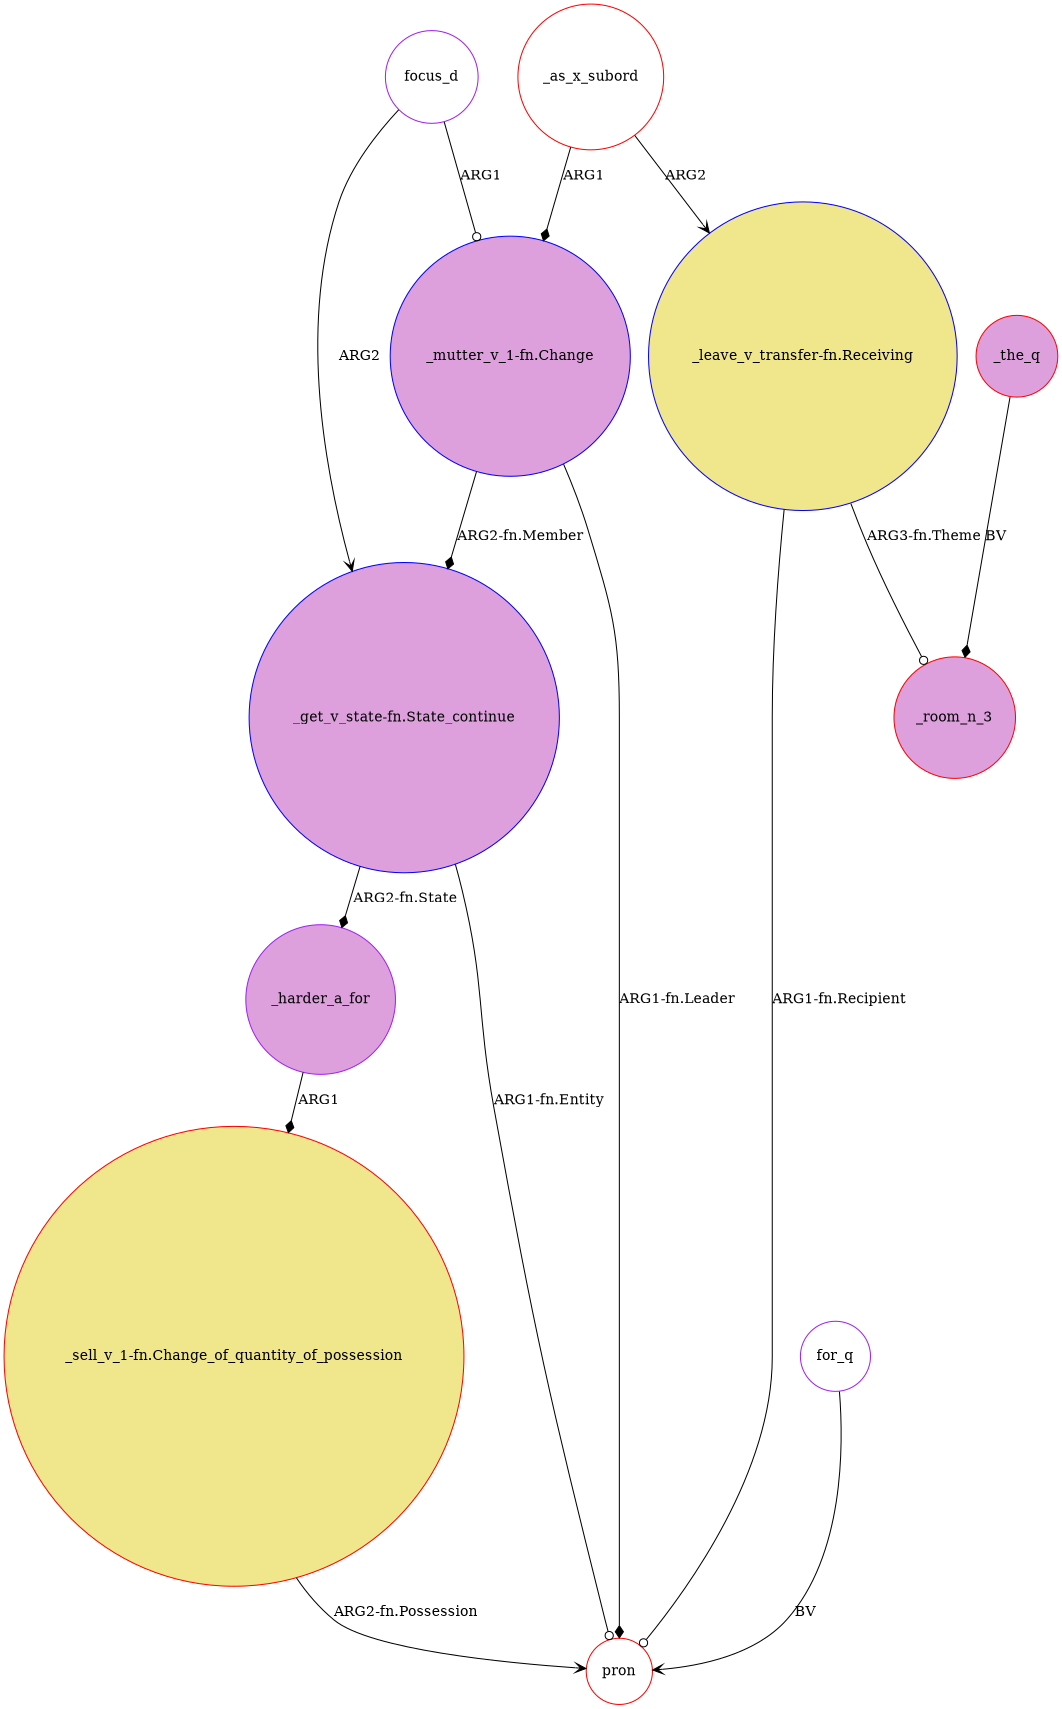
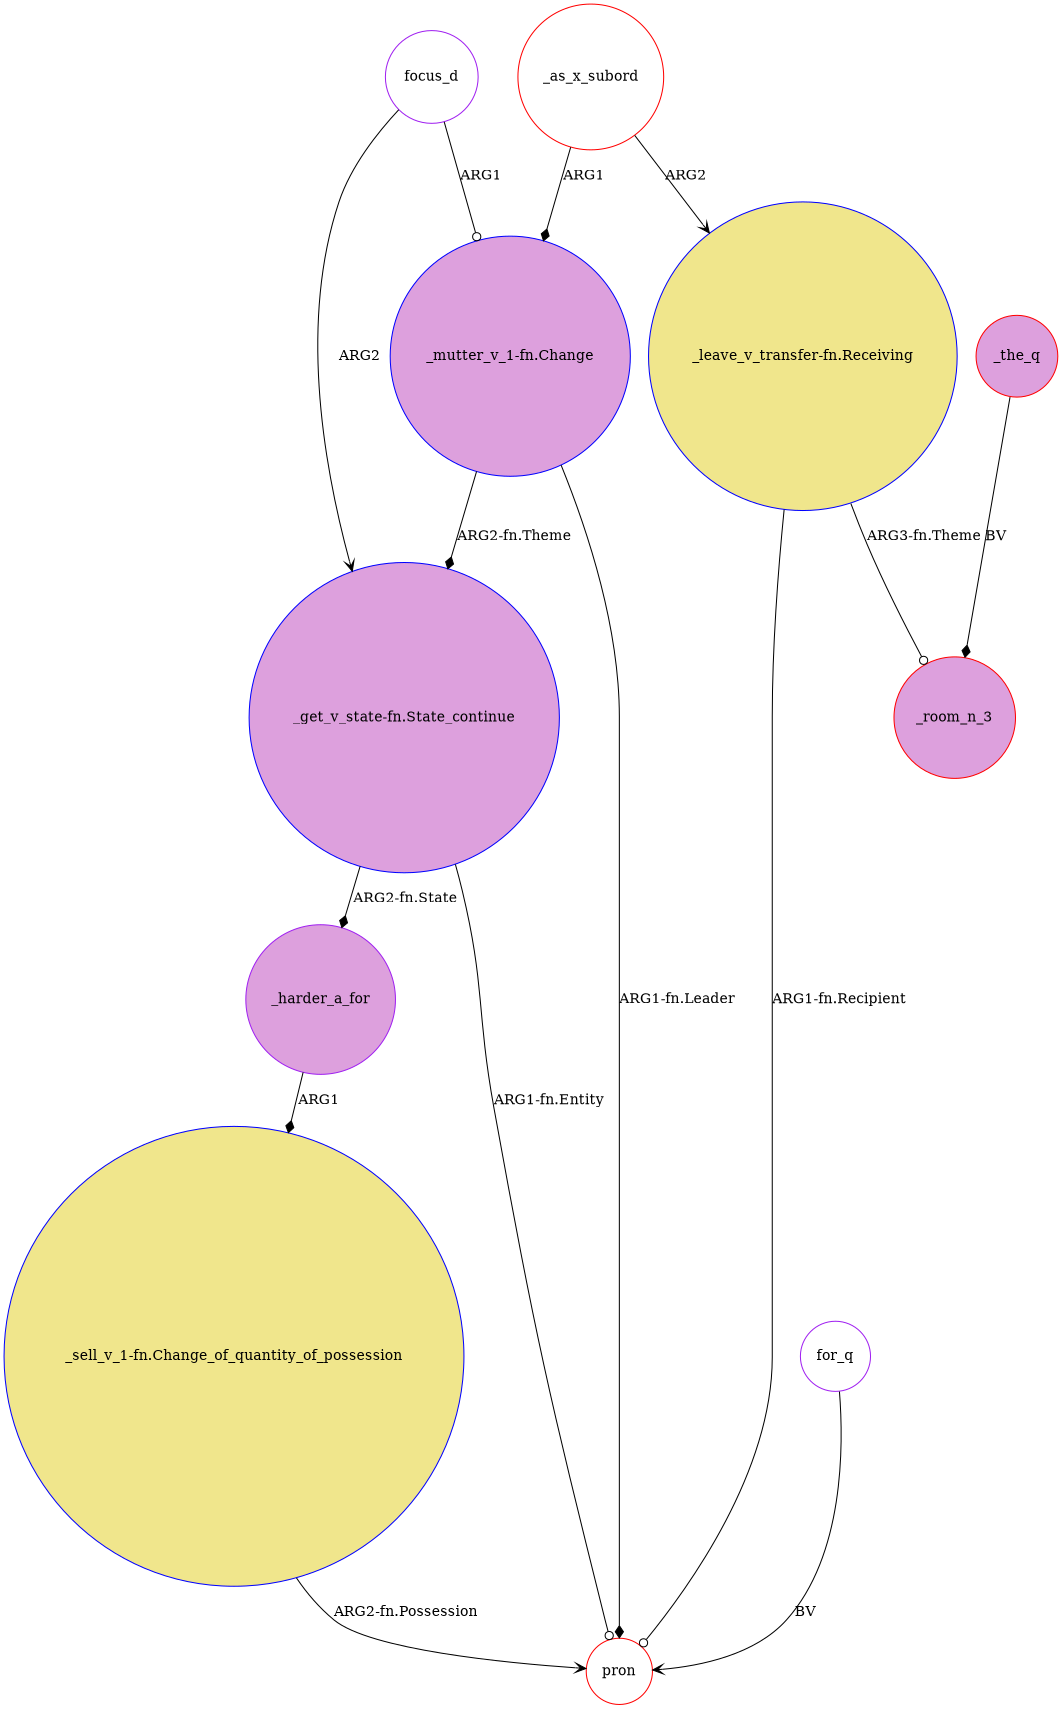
(520, 537) -> (514, 537)
(234, 1356) -> (234, 1356)
